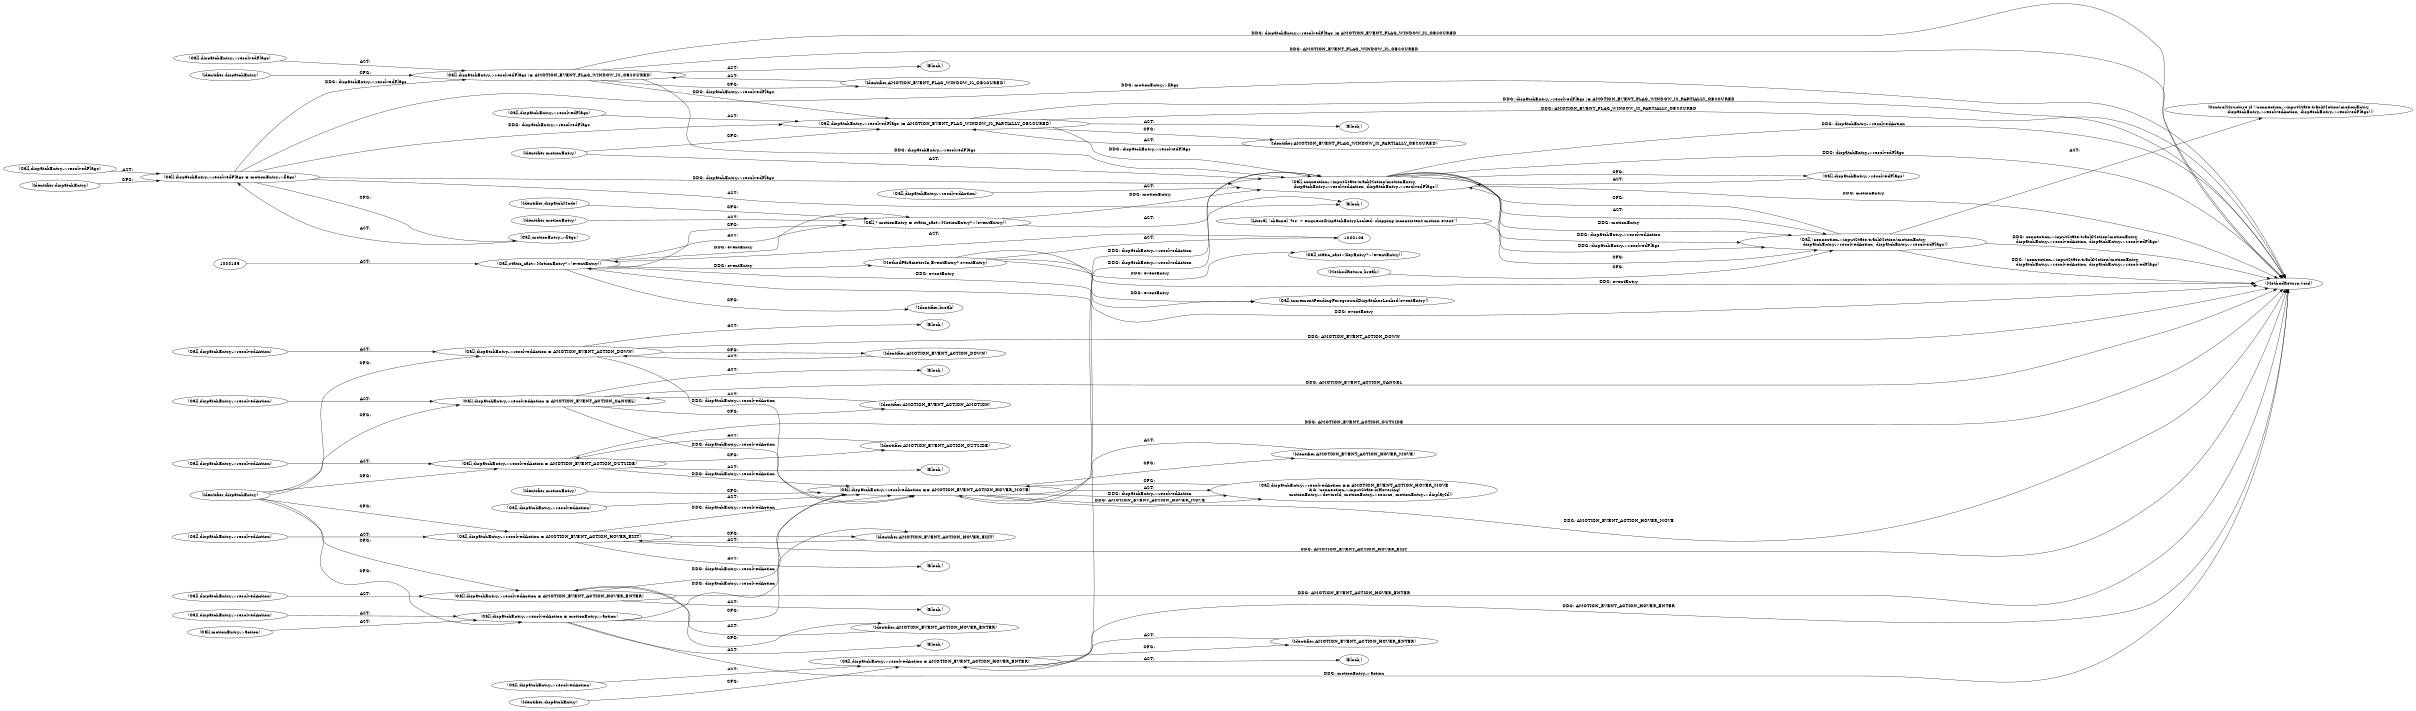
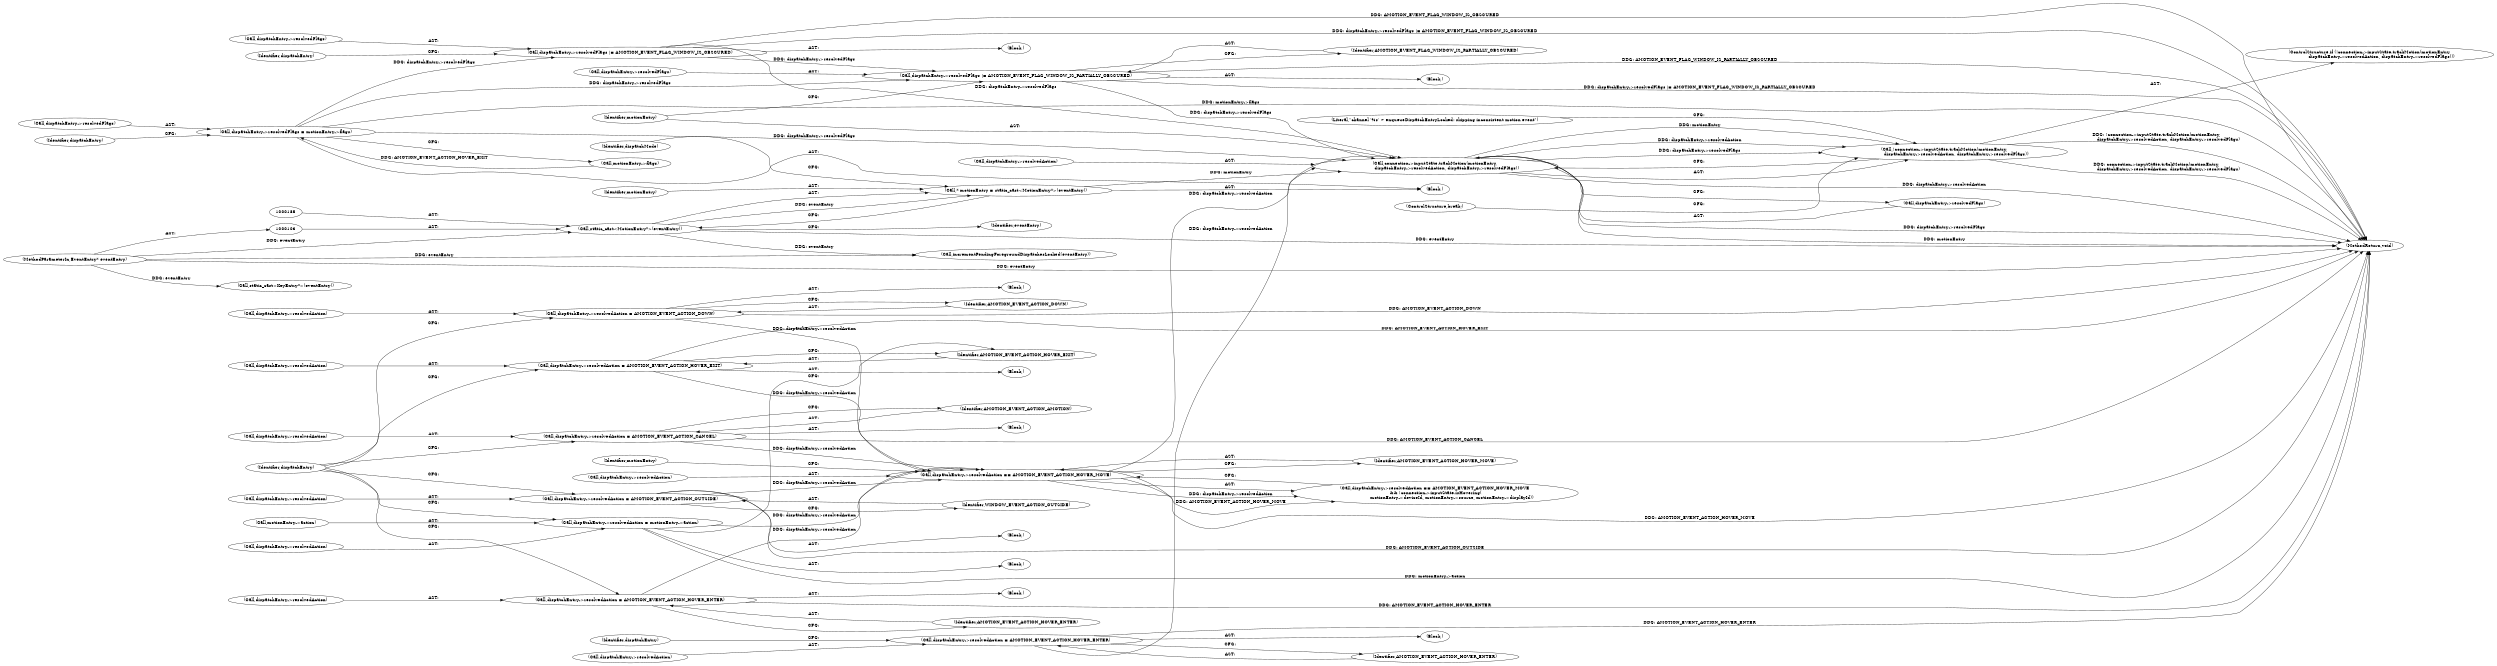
(935, 83) -> none
(366, 228) -> (434, 158)
(741, 269) -> (350, 244)
(1354, 272) -> (1435, 207)
(935, 308) -> (1016, 226)
(935, 446) -> (1016, 505)
